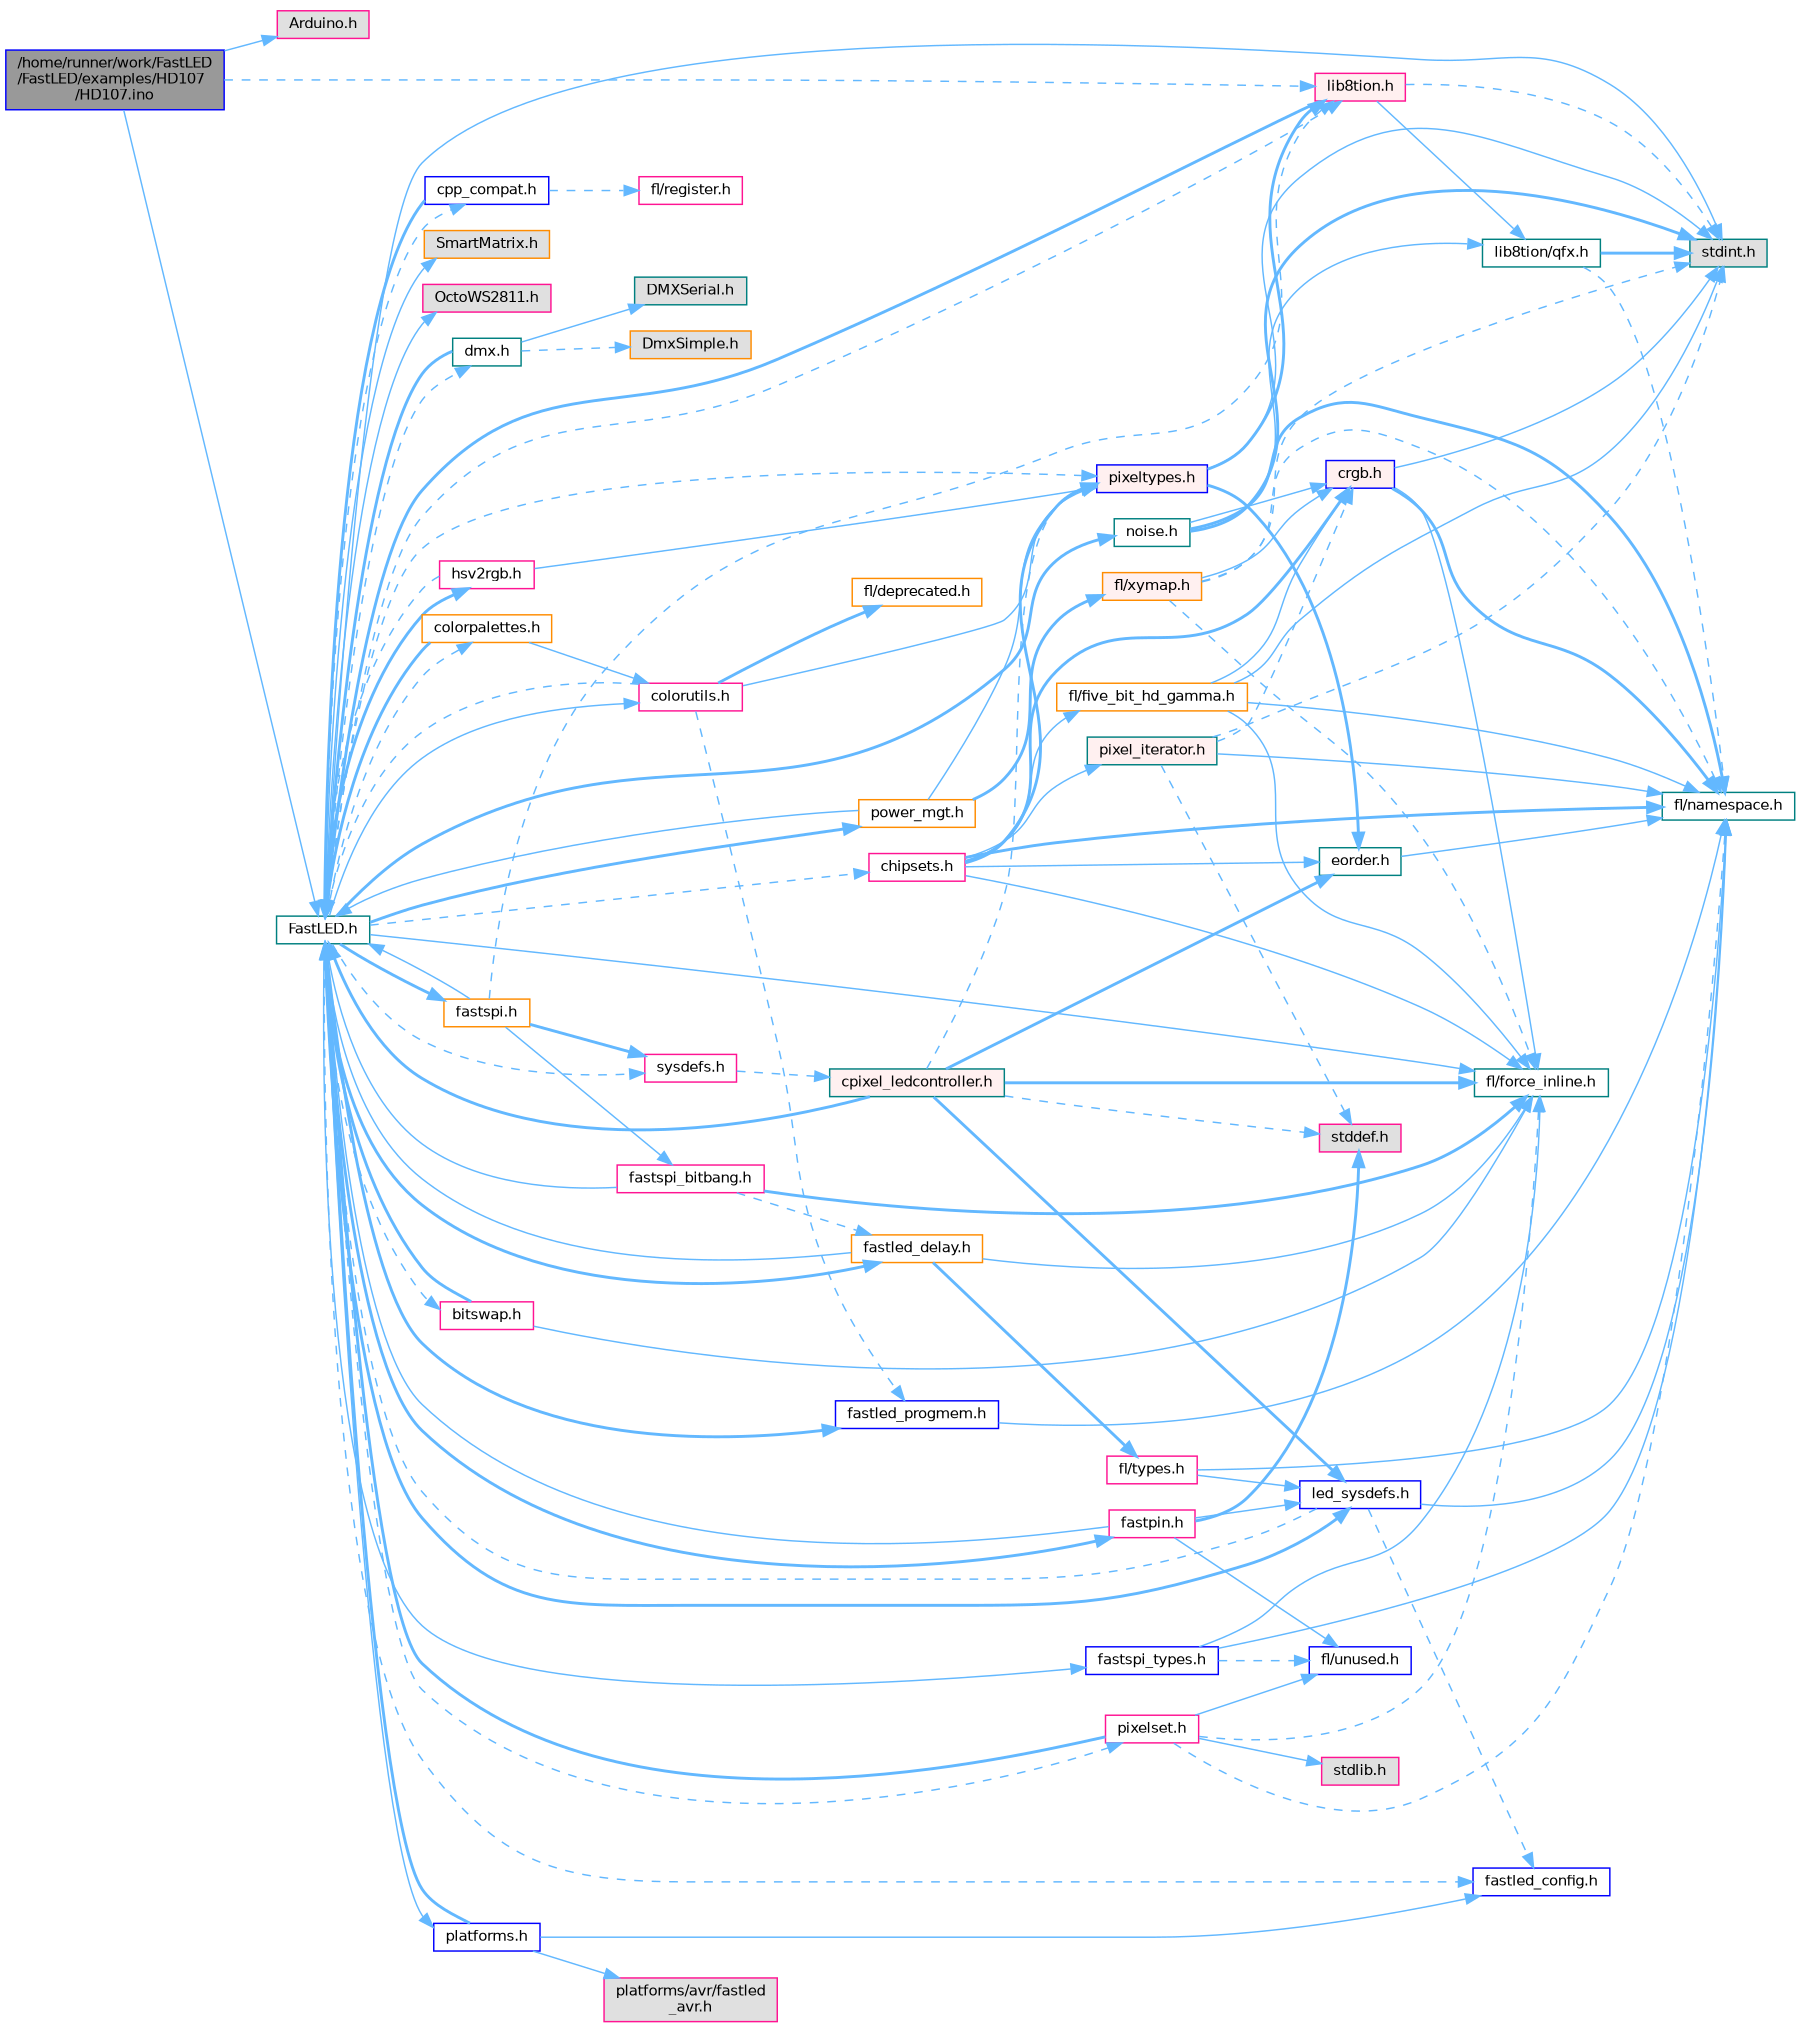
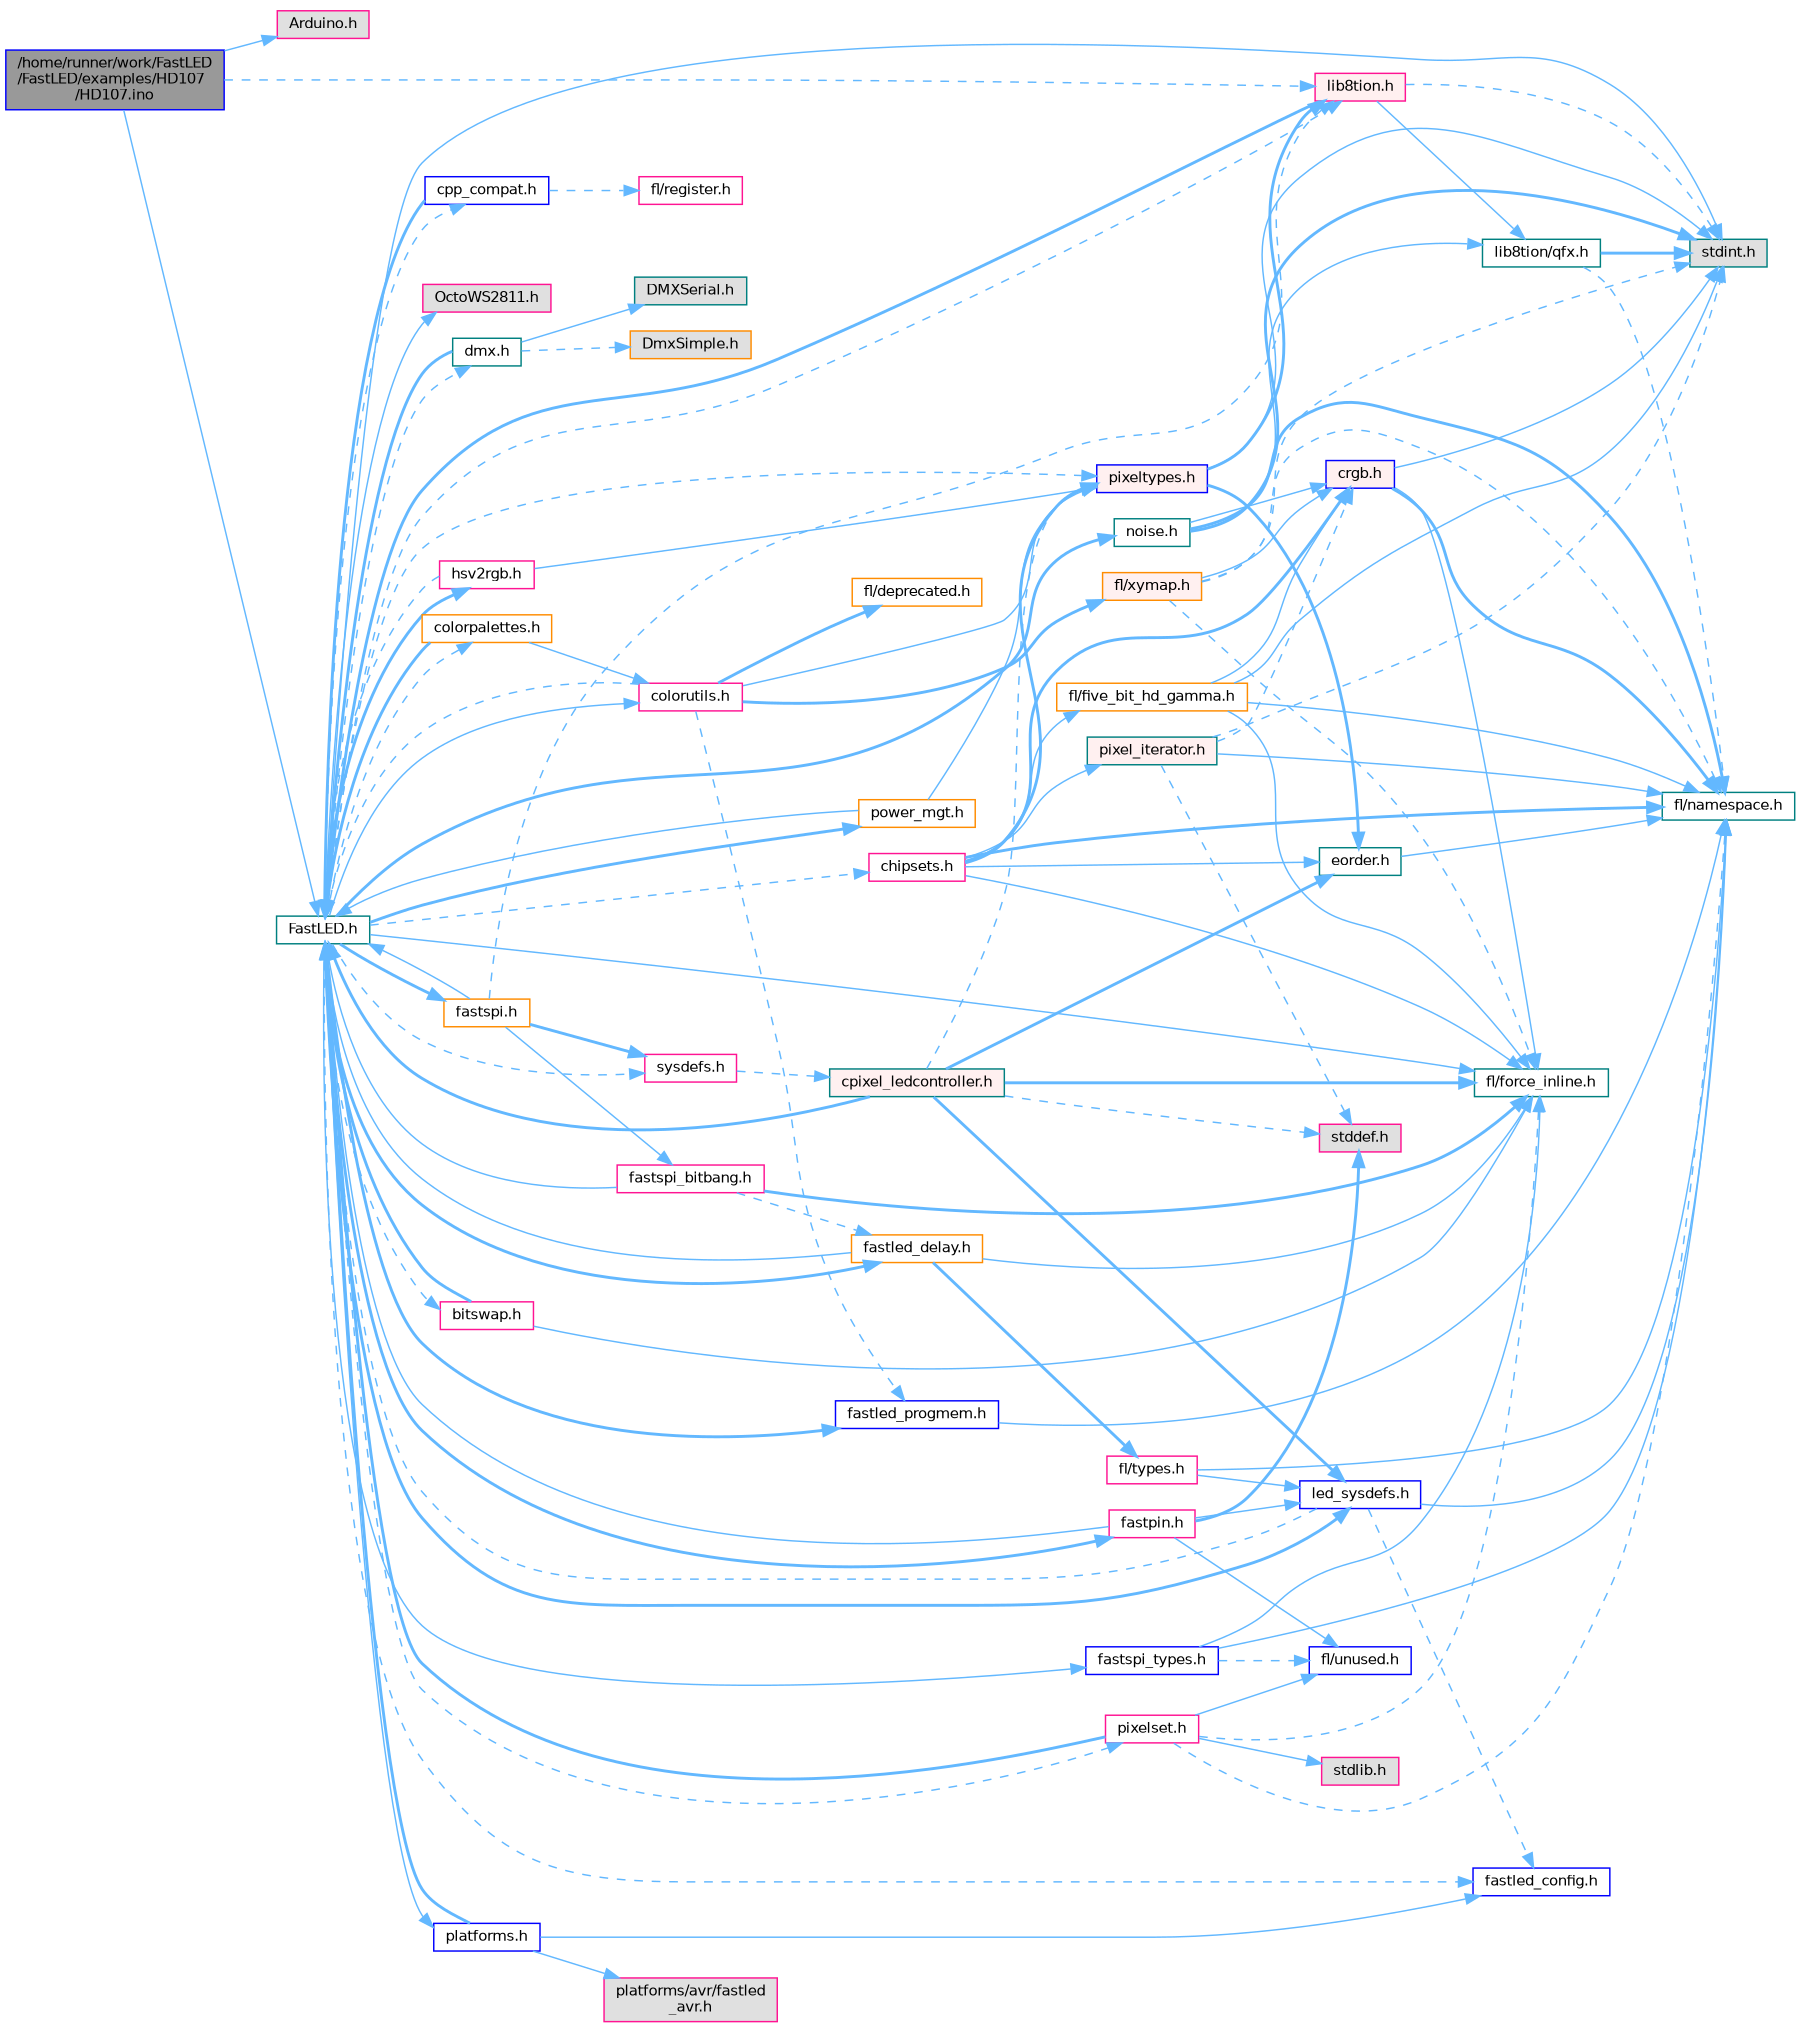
(487, 244) -> none
(1038, 651) -> (928, 691)
